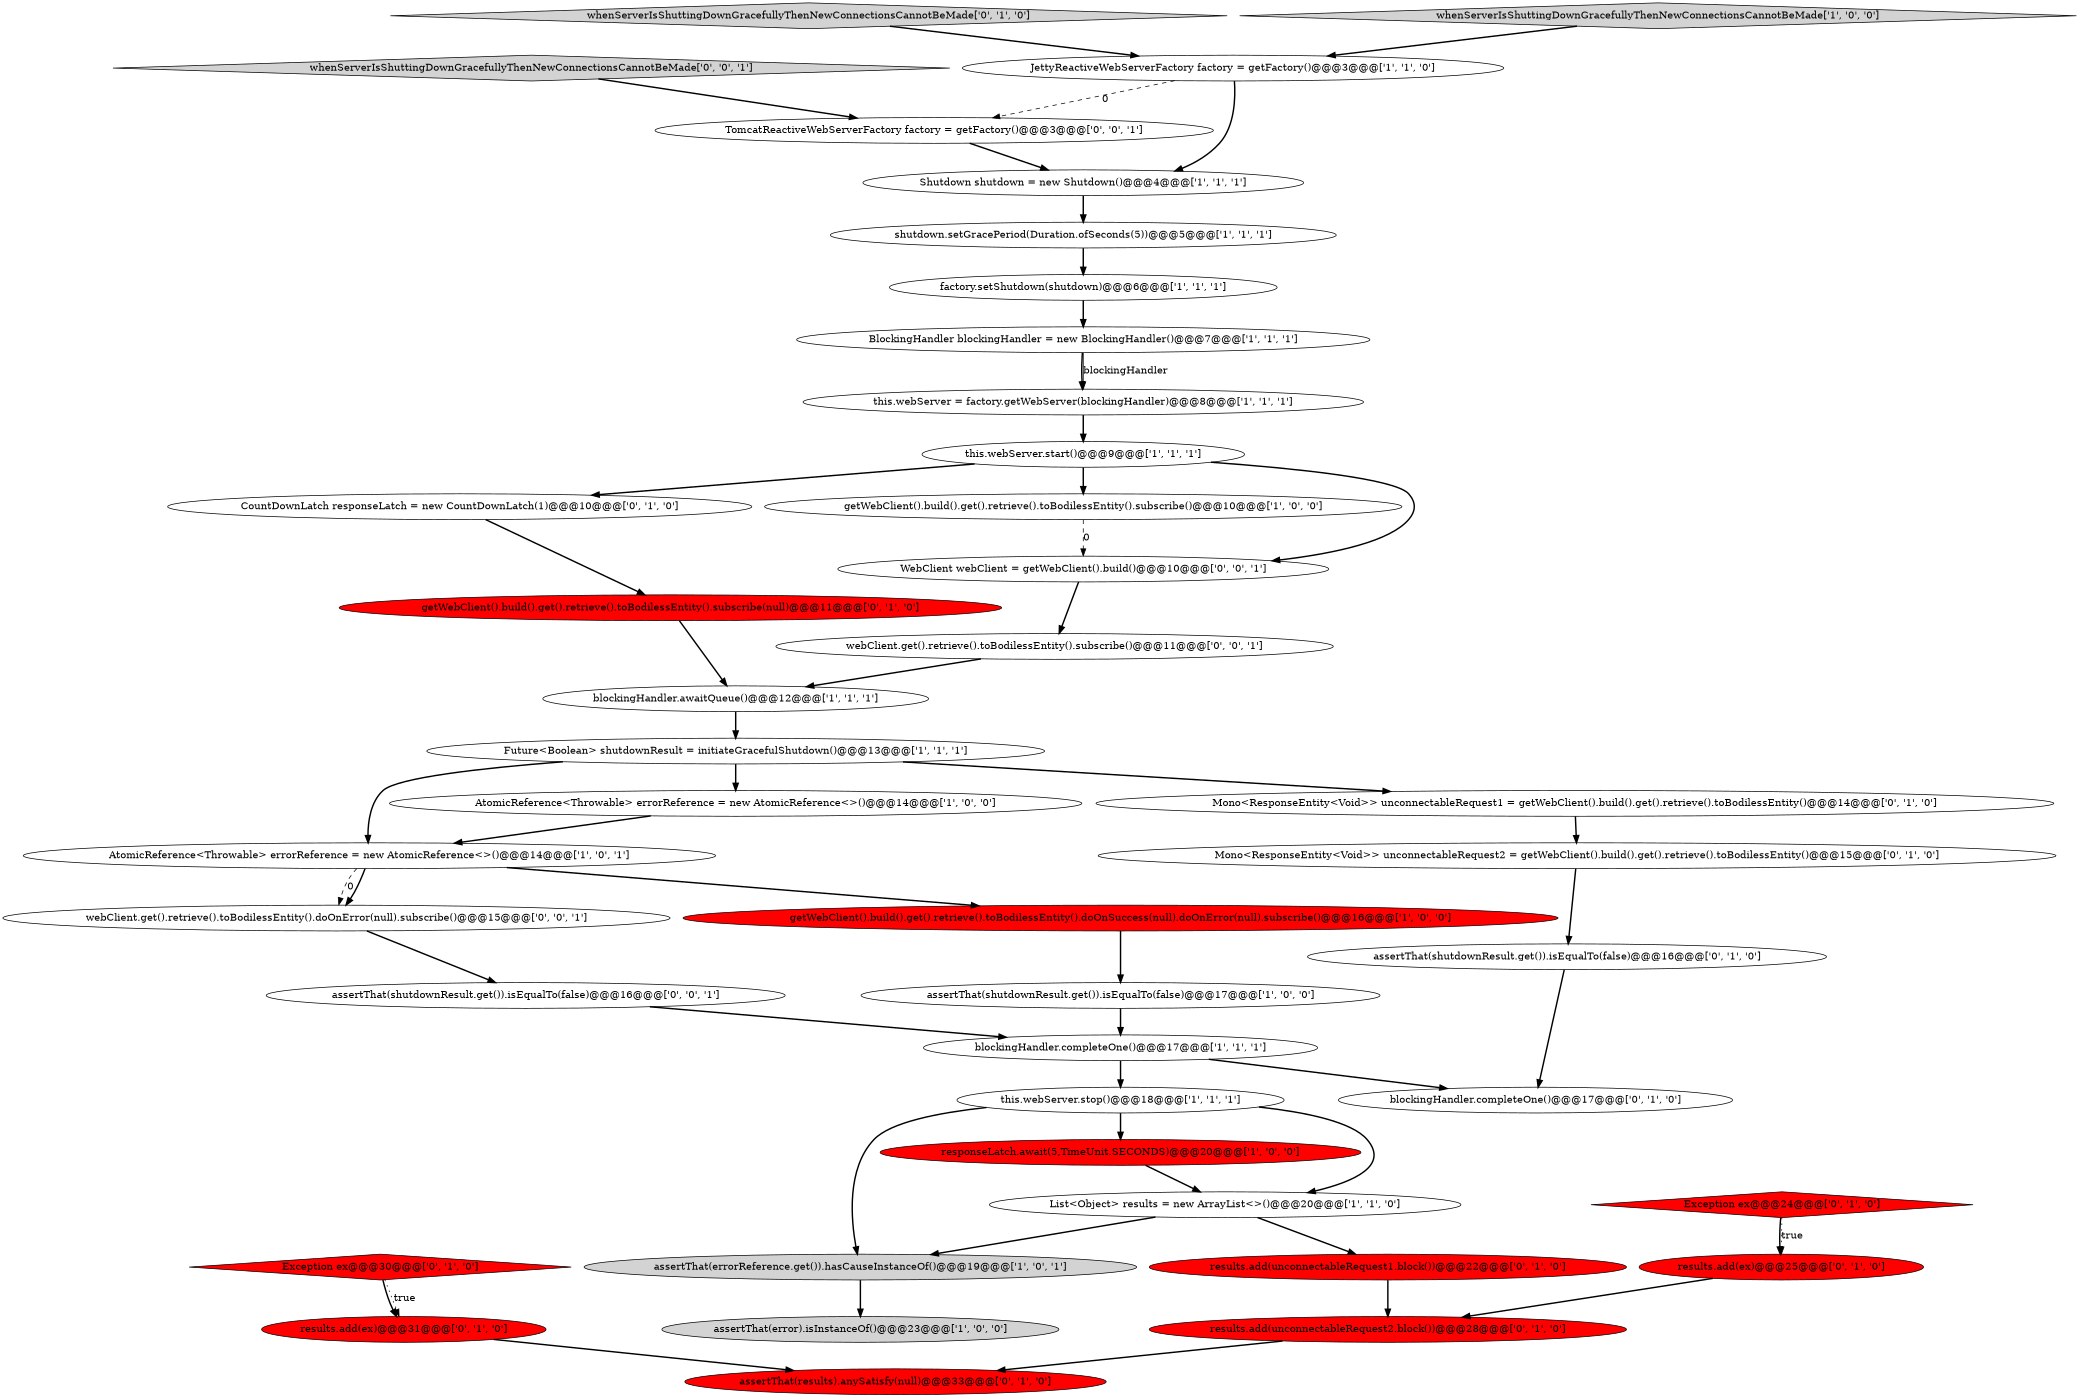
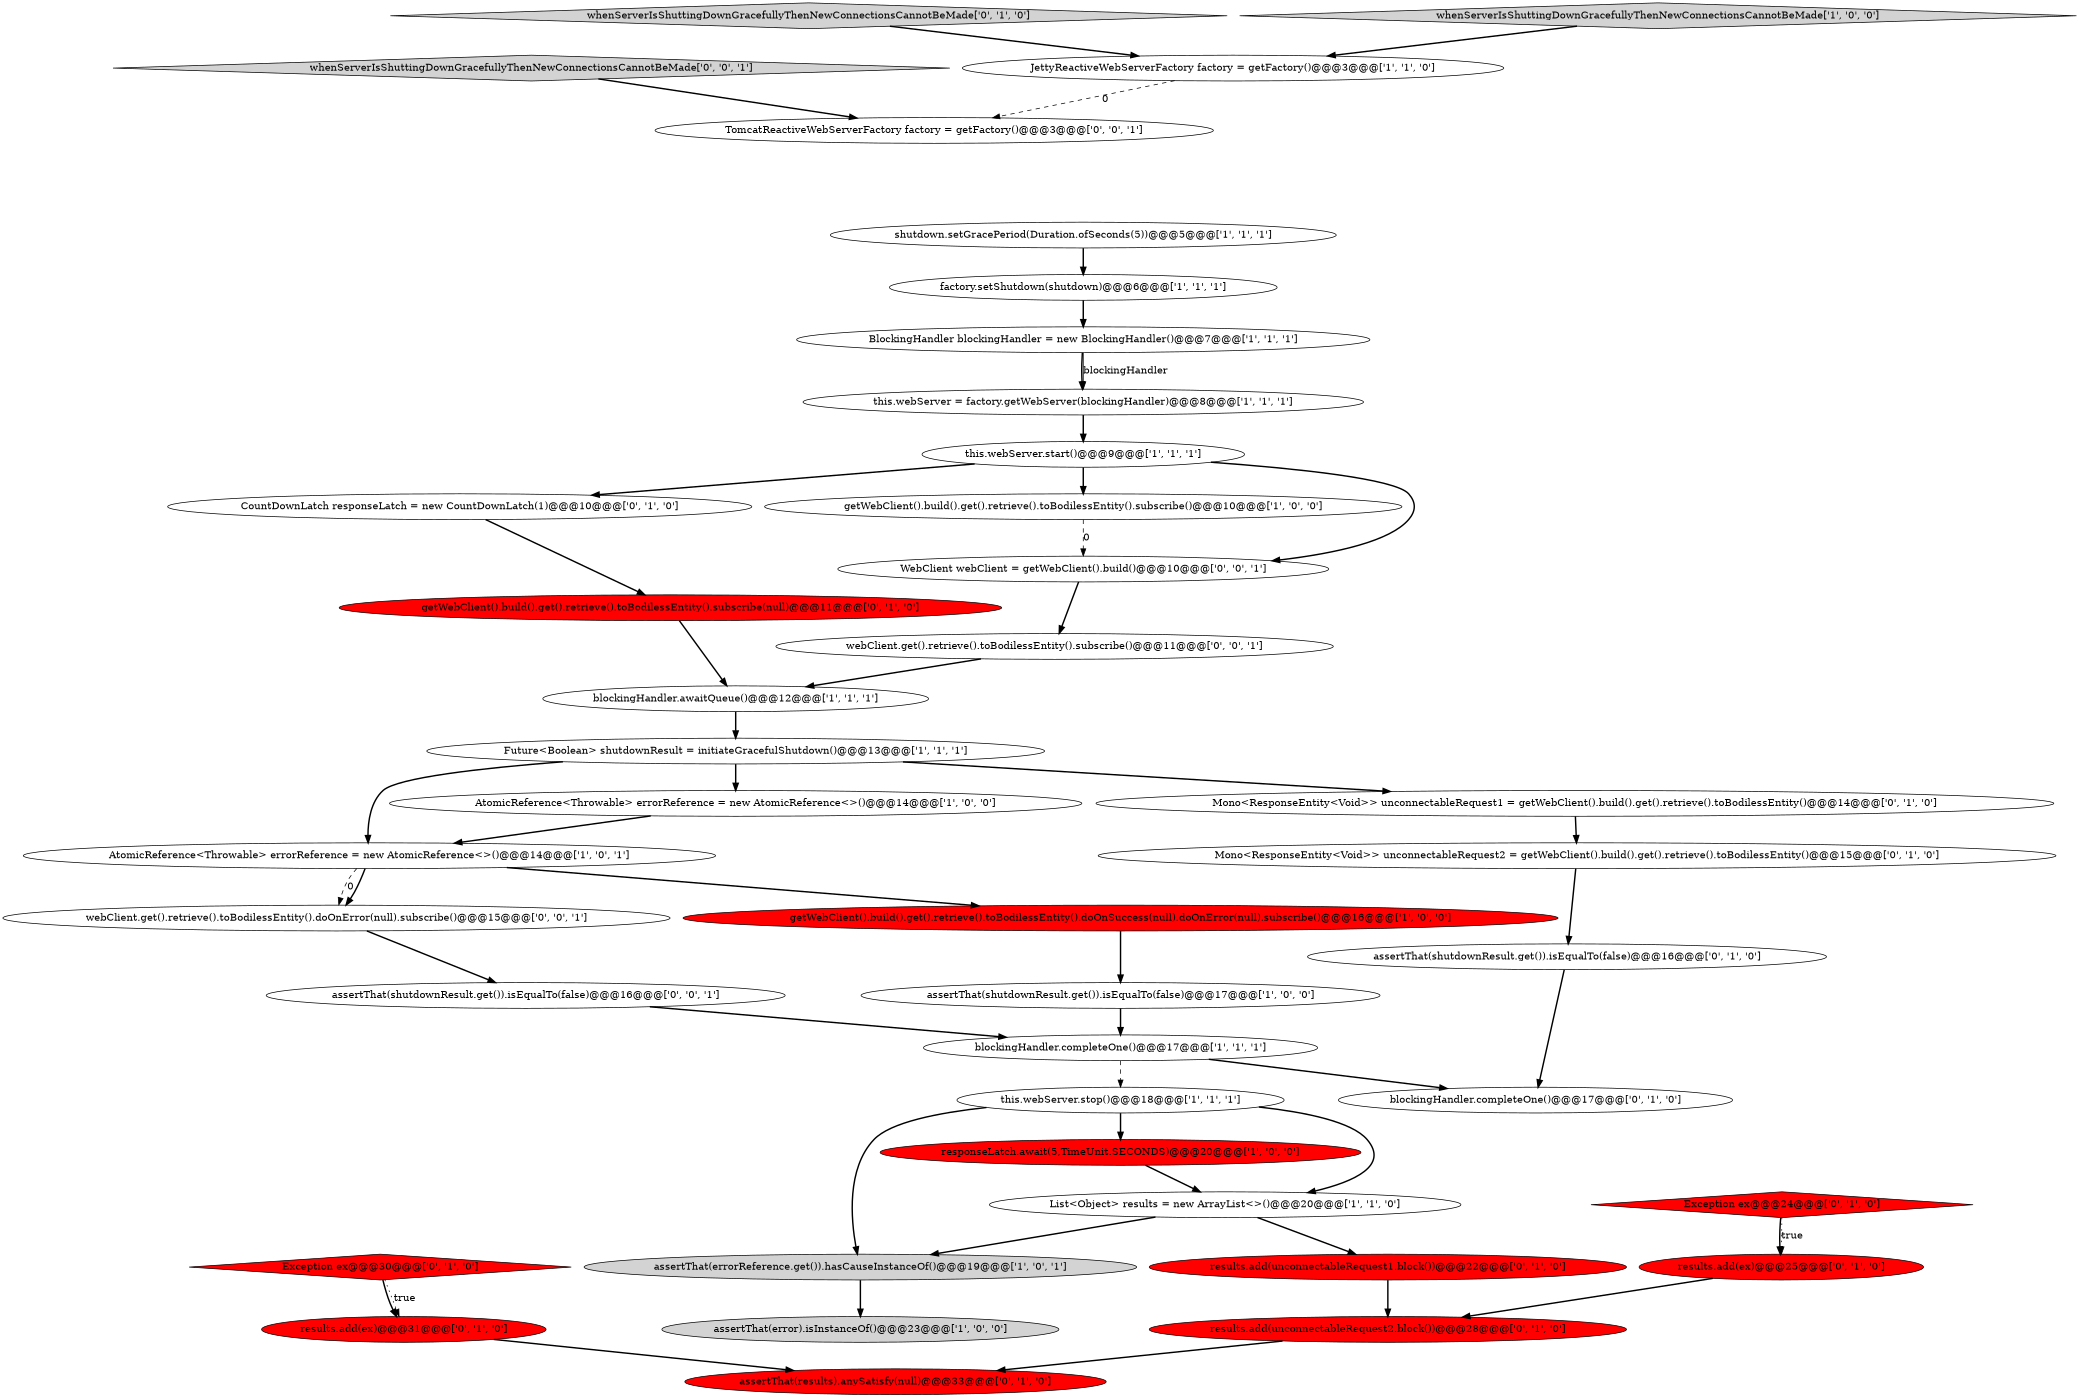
(1083, 183) -> none
(1121, 1070) -> (1121, 1070)
